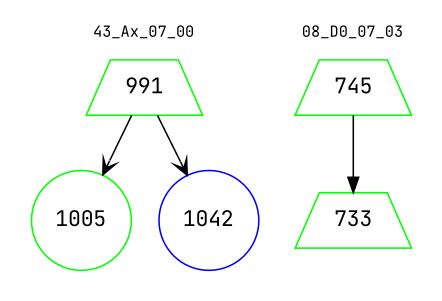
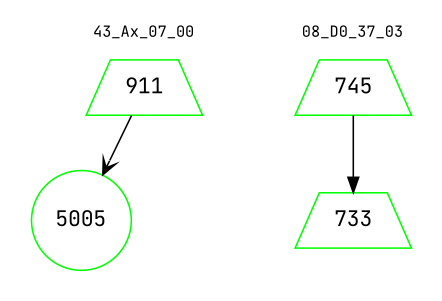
(353, 33) -> (353, 33)
(144, 88) -> (144, 88)
(81, 220) -> (81, 220)
(209, 220) -> none
